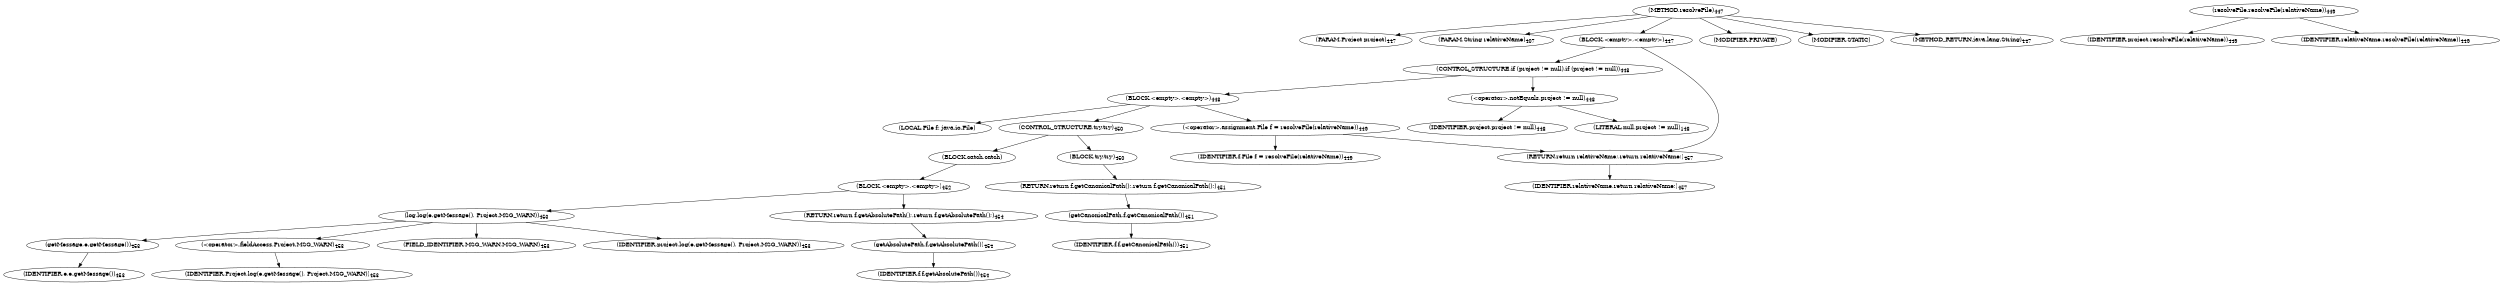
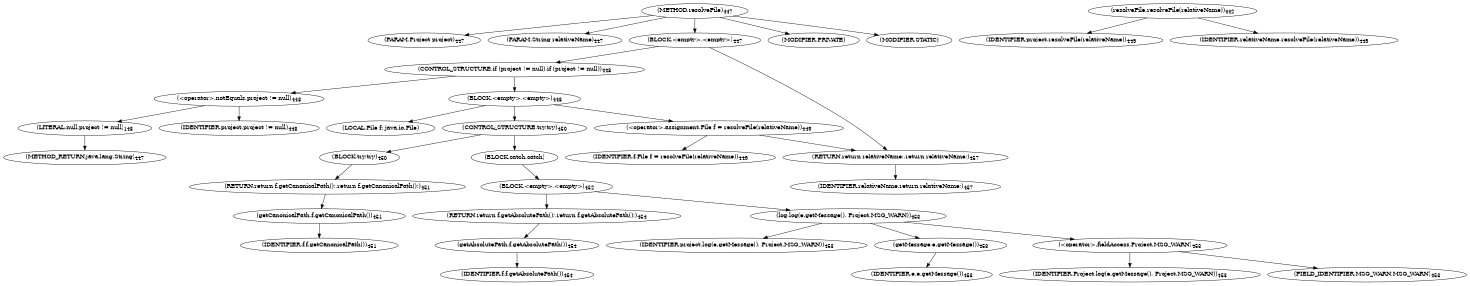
(2331, 10) -> (1230, 10)
(1822, 25) -> (85, 141)
(1530, 40) -> (598, 40)
(476, 229) -> (1246, 260)
